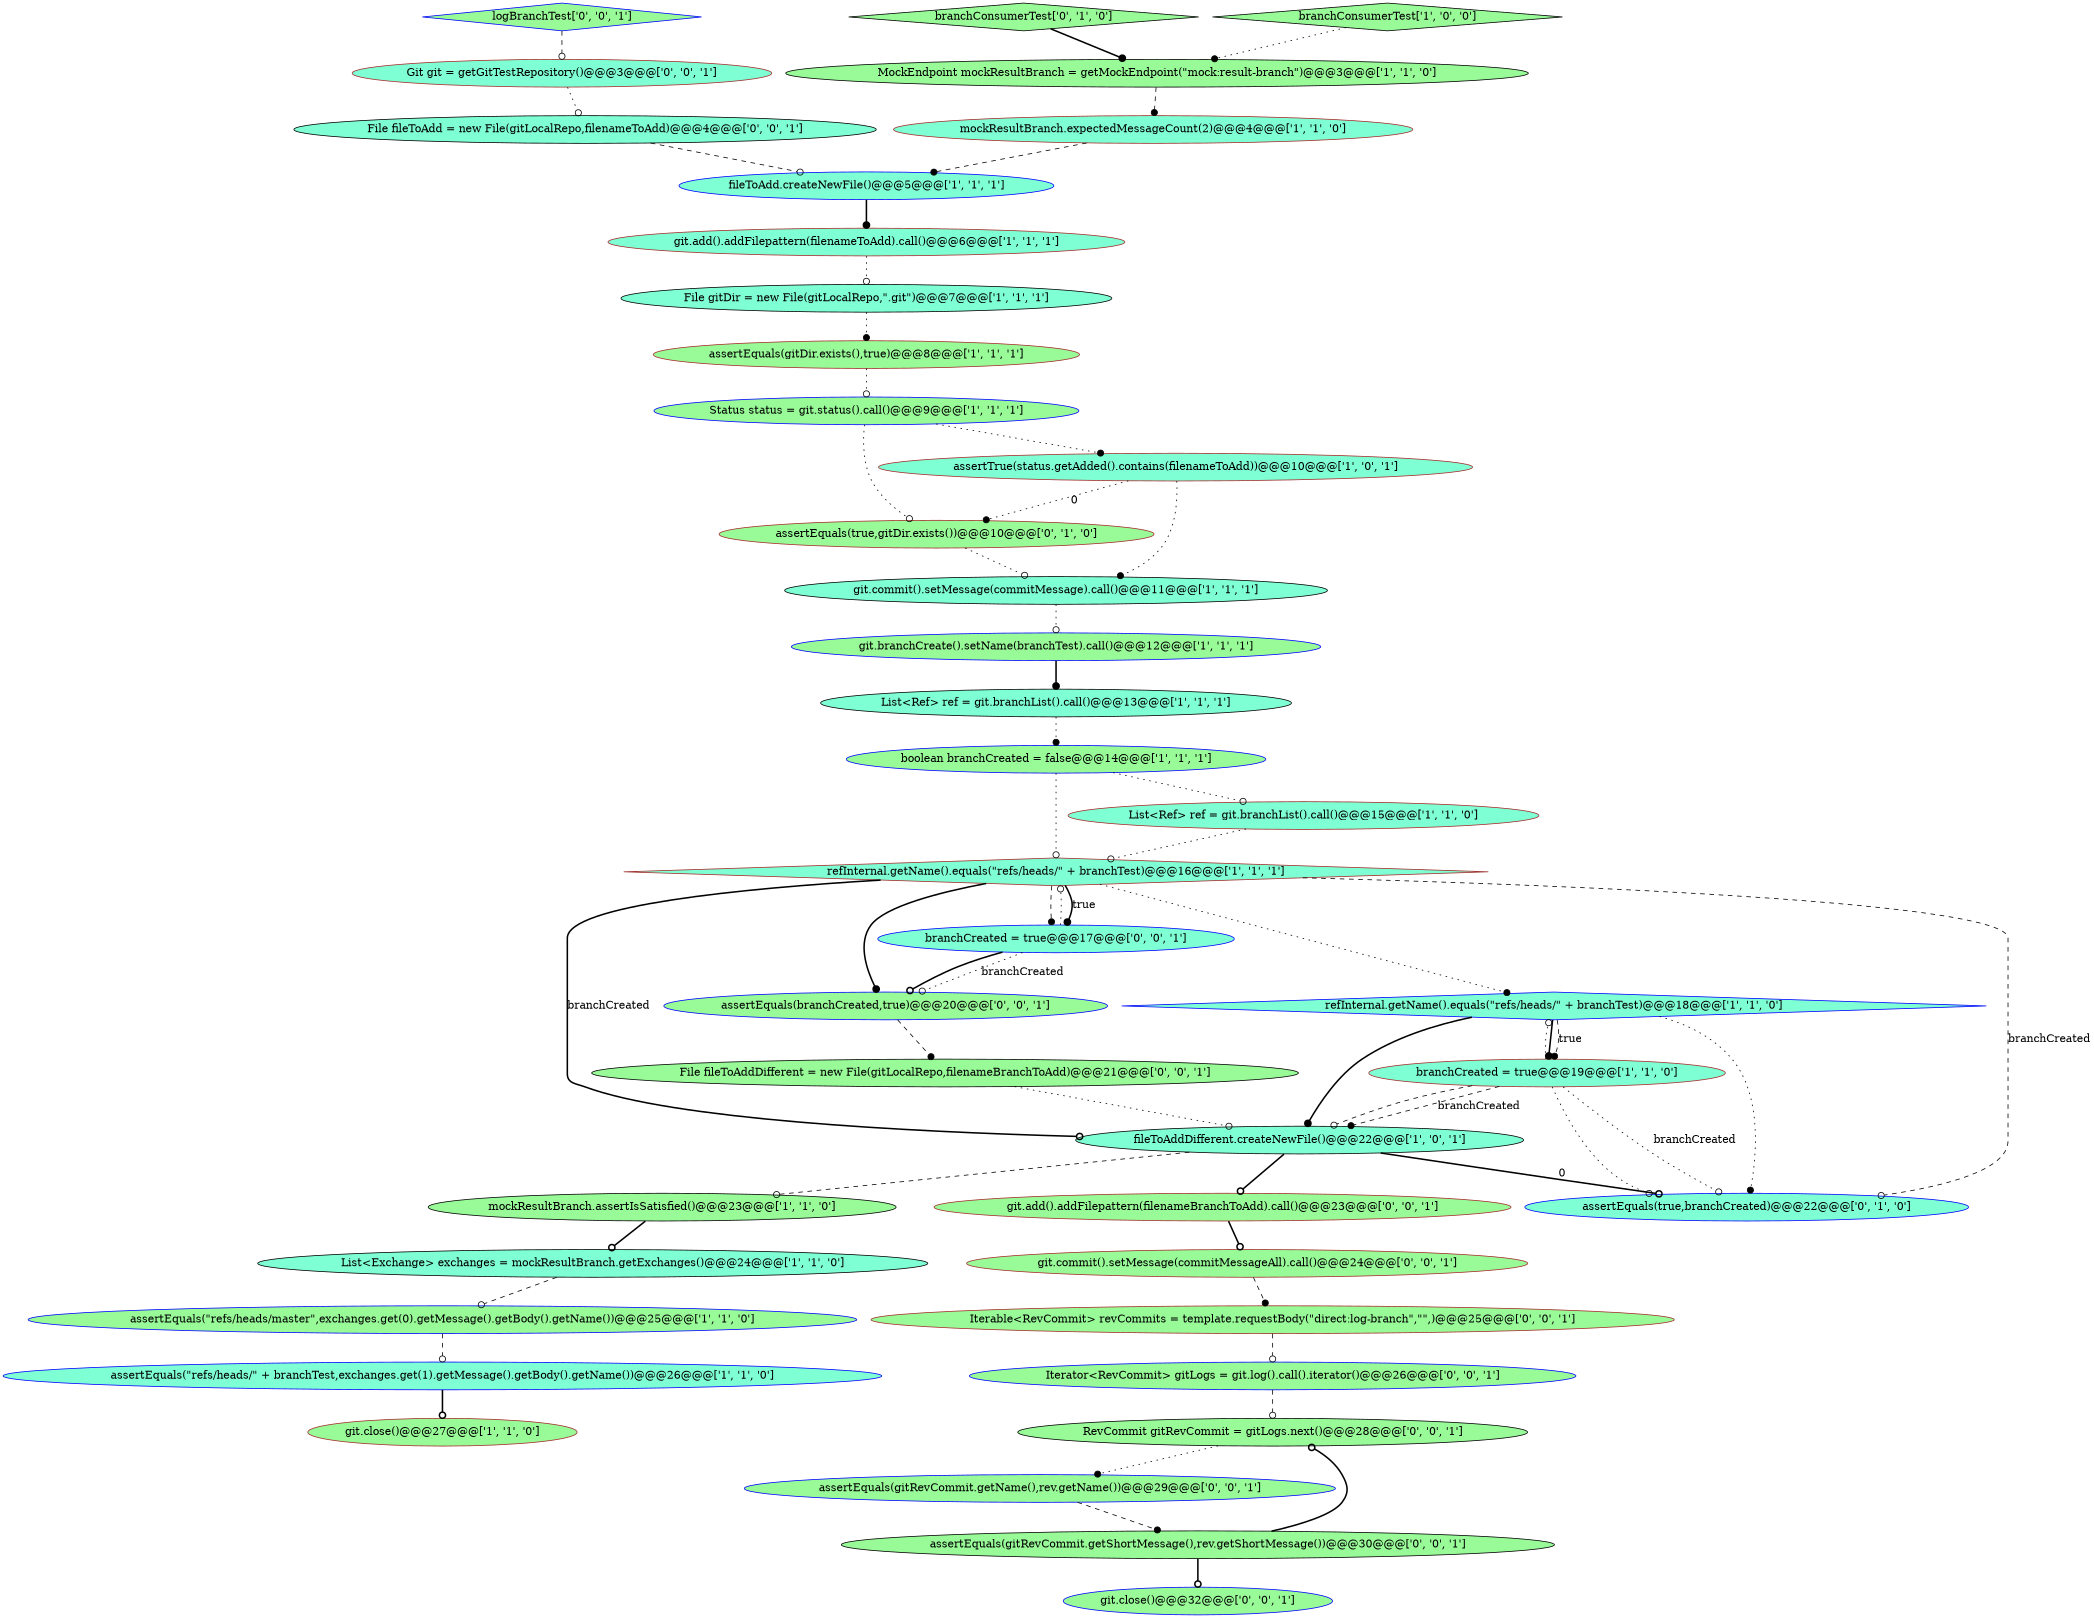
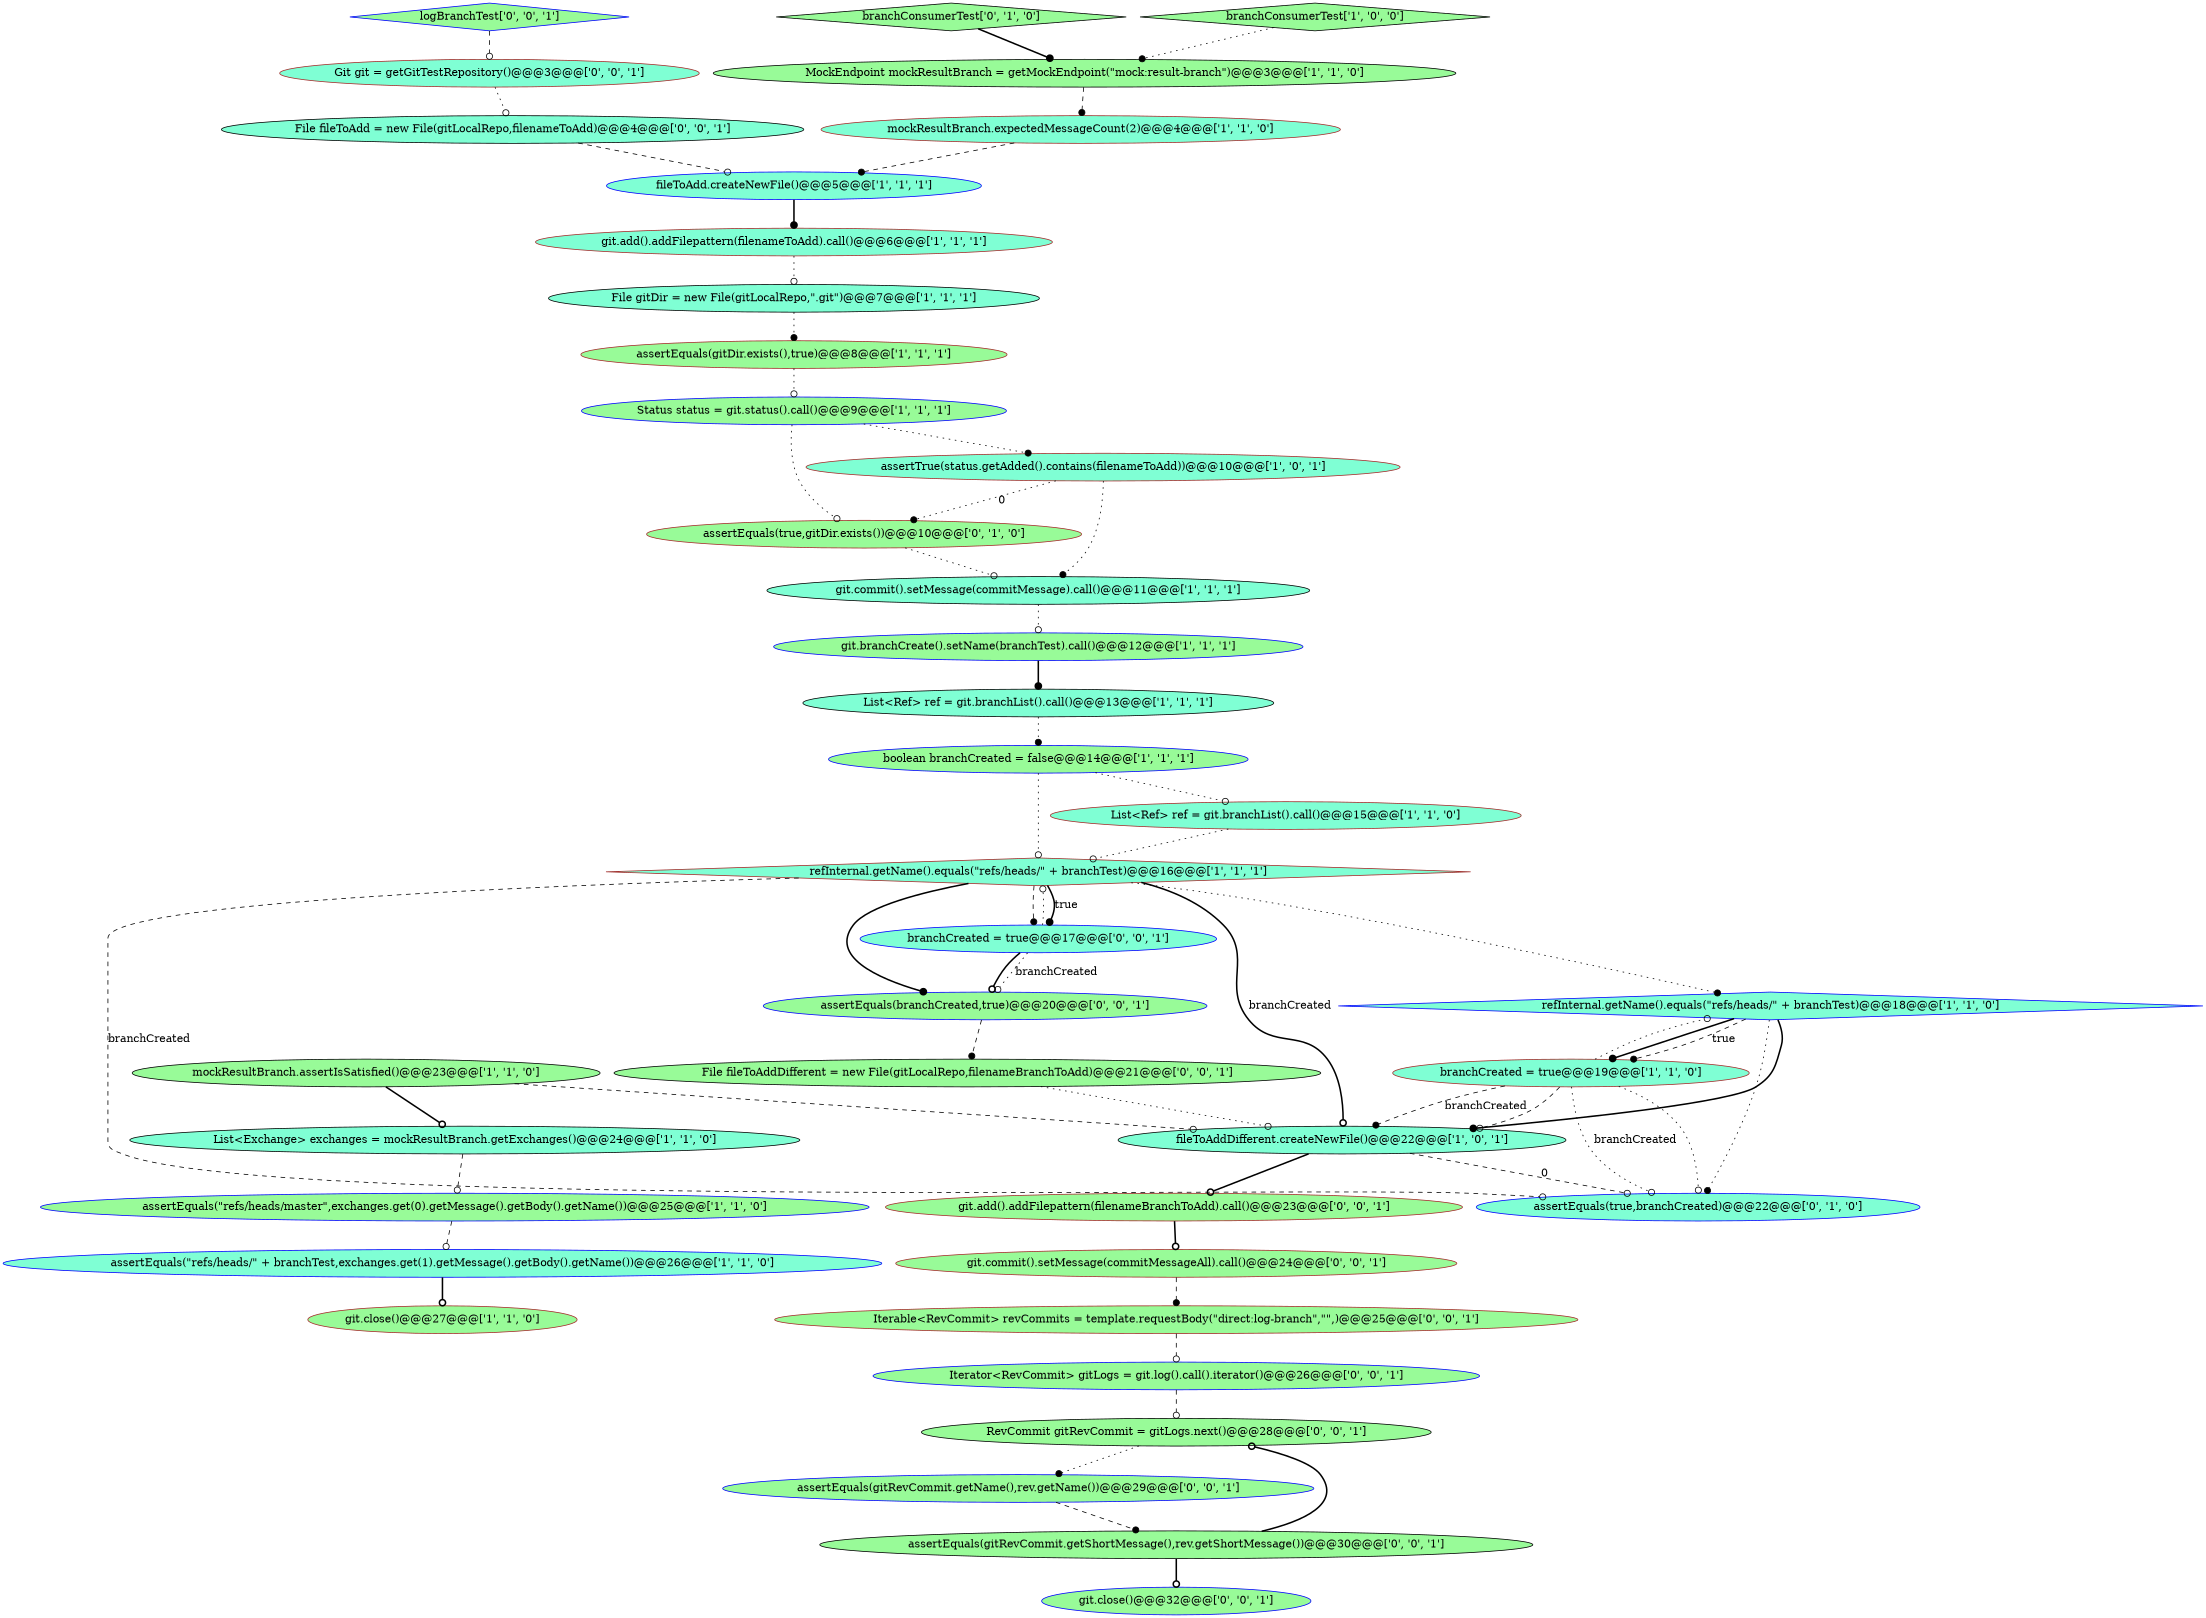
(985, 1173) -> (852, 1106)
(1518, 1173) -> (1517, 1173)
